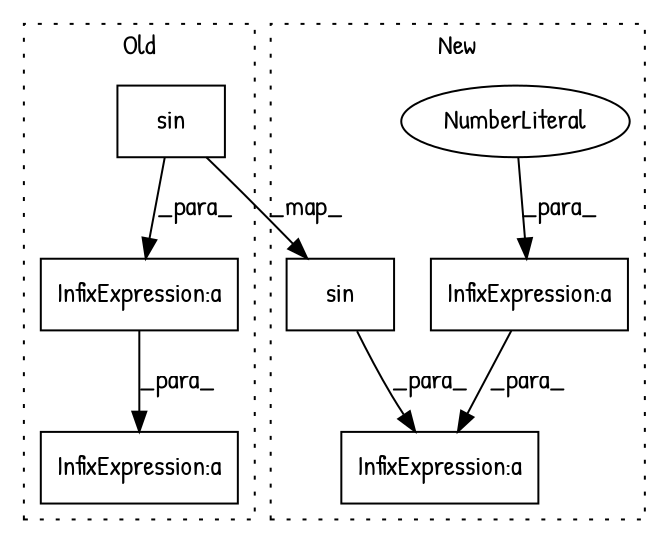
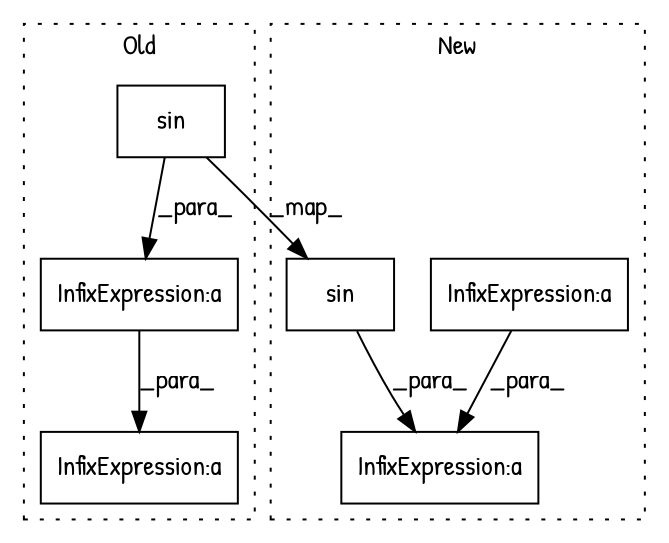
(515, 121) -> none
